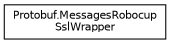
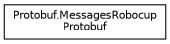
(85, 22) -> (85, 22)
